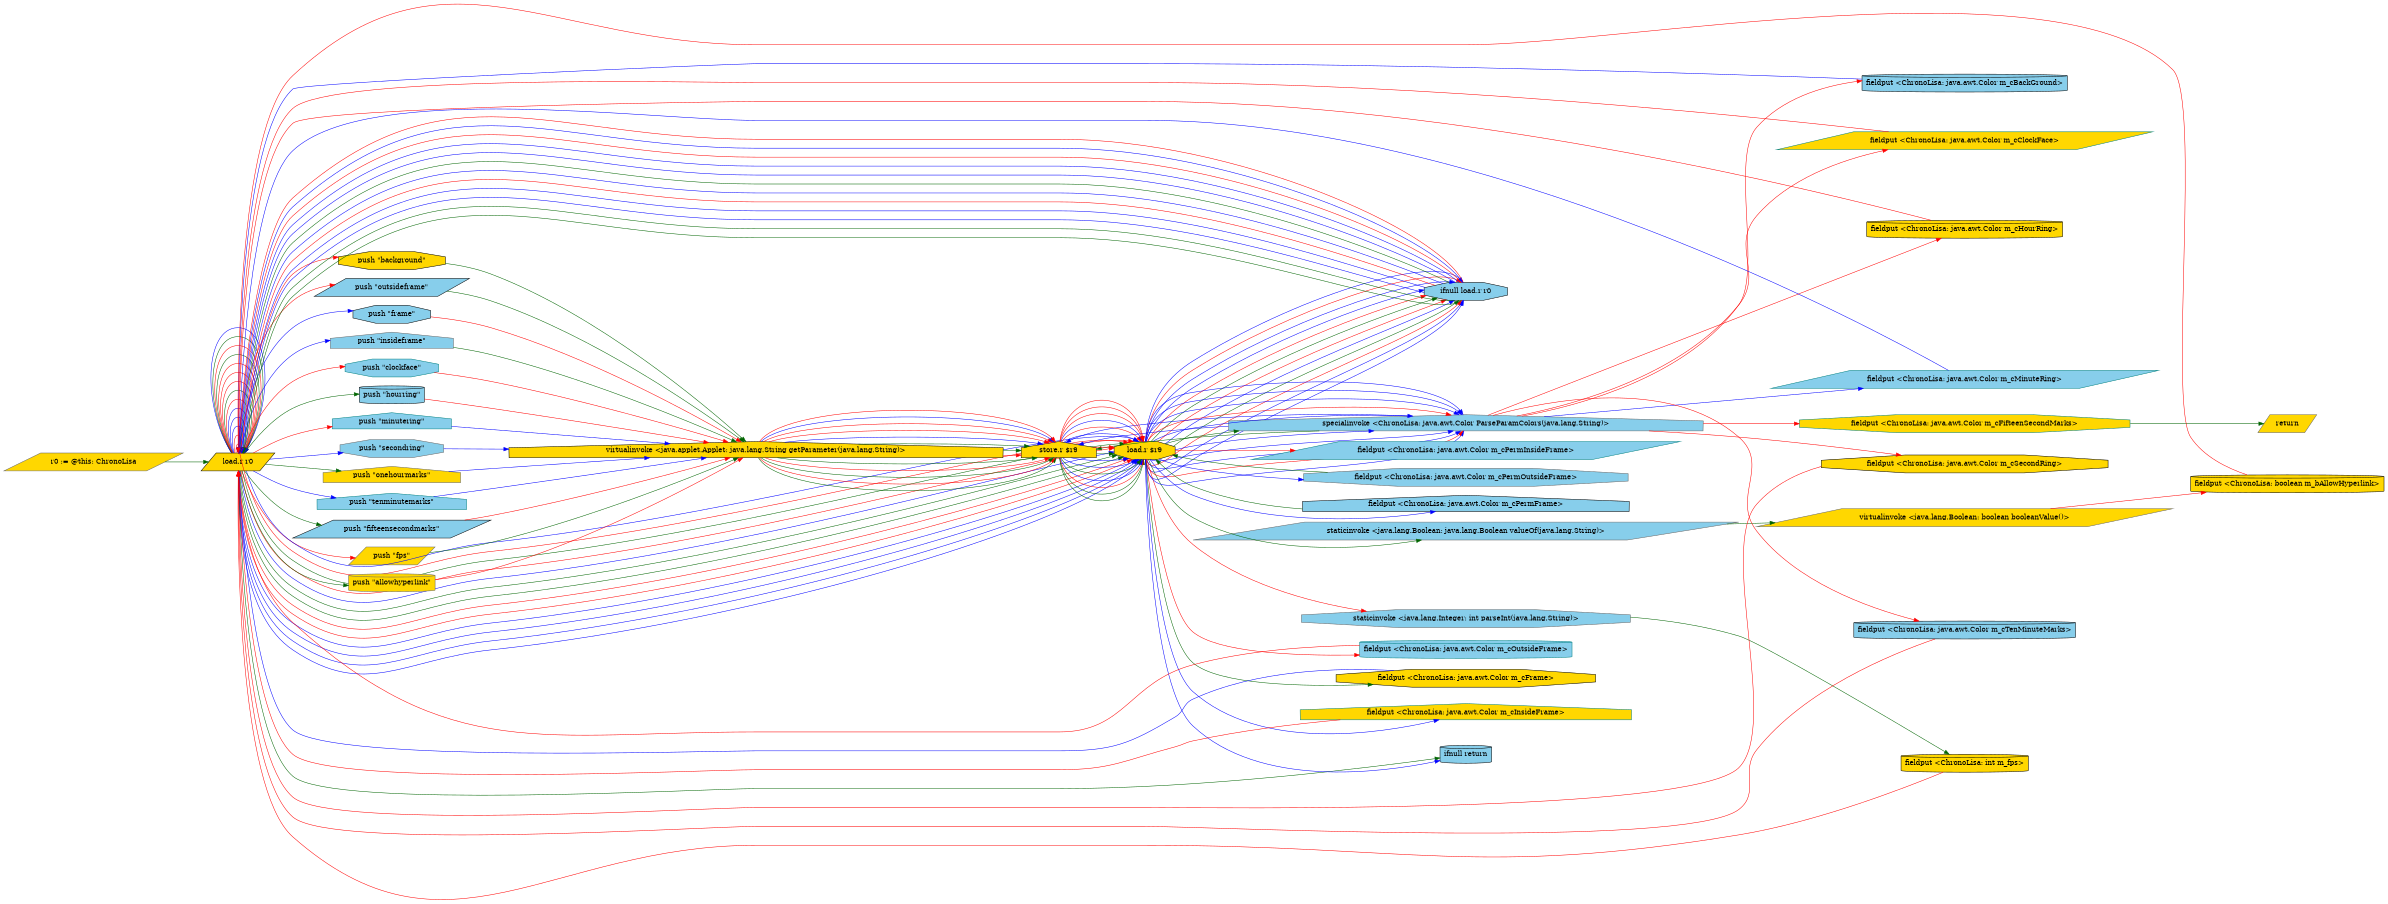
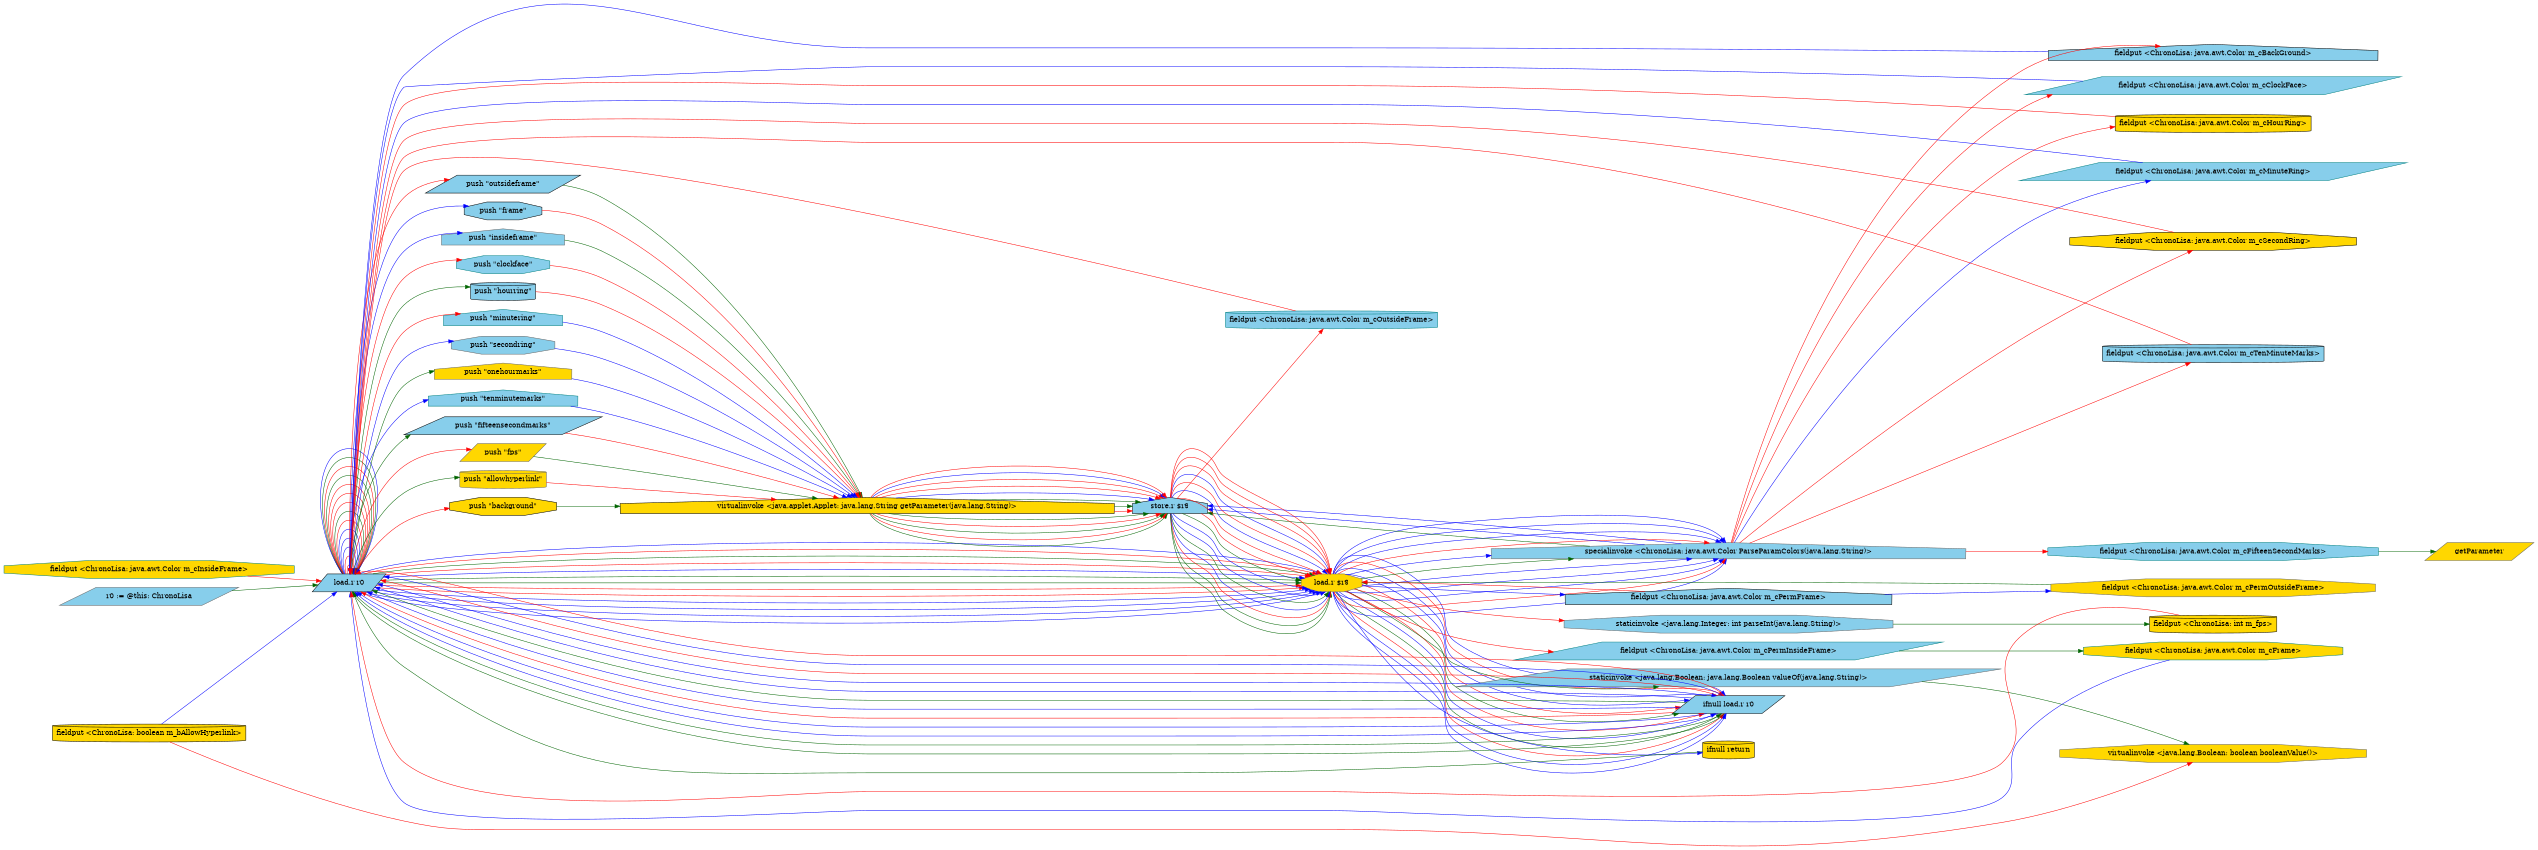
(1256, 45) -> (247, 659)
(916, 83) -> (1000, 67)
(1965, 83) -> (2213, 53)
(1965, 141) -> (2213, 86)
(1466, 291) -> (1729, 705)
(1965, 424) -> (2213, 552)
(2287, 424) -> (2479, 552)
(1059, 451) -> (1170, 506)
(1145, 451) -> (1332, 583)
(94, 462) -> (149, 596)
(238, 462) -> (349, 583)
(1228, 473) -> (1965, 593)
(1466, 477) -> (2213, 588)
(1227, 497) -> (1506, 586)
(2126, 501) -> (1177, 830)
(1965, 518) -> (2213, 753)
(1188, 626) -> (1248, 416)
(1183, 650) -> (1989, 651)
(1466, 678) -> (2213, 651)
(1189, 686) -> none
(1466, 713) -> (149, 569)
(1466, 754) -> (1729, 750)
(706, 790) -> (998, 773)
